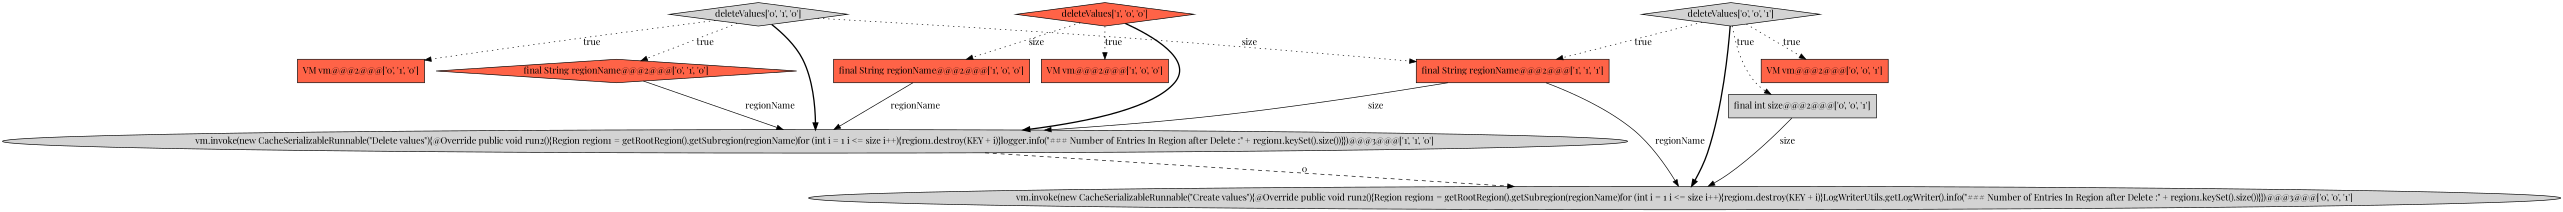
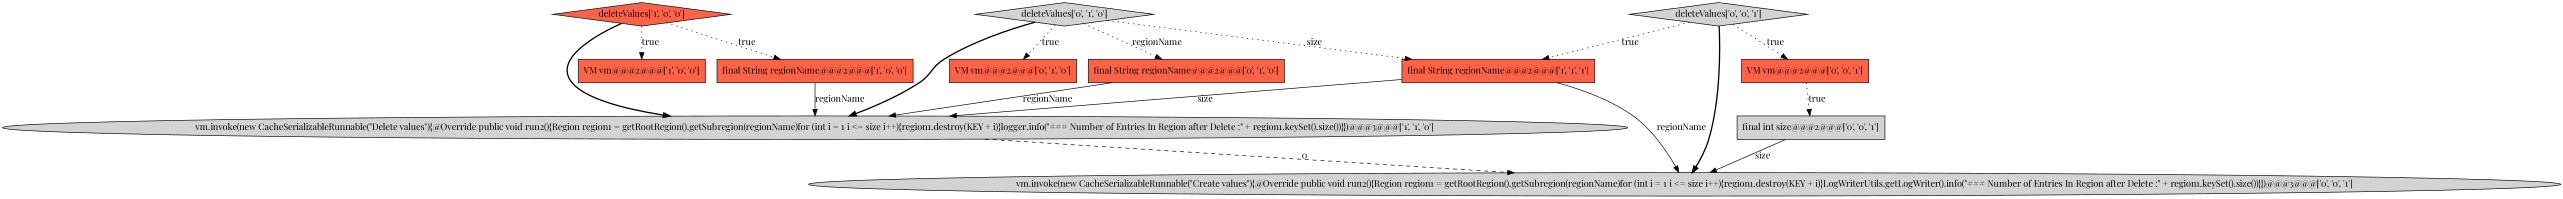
(705, 43) -> (1157, 43)
(1036, 43) -> (747, 43)
(1743, 62) -> (1808, 96)
(616, 71) -> (1186, 71)
